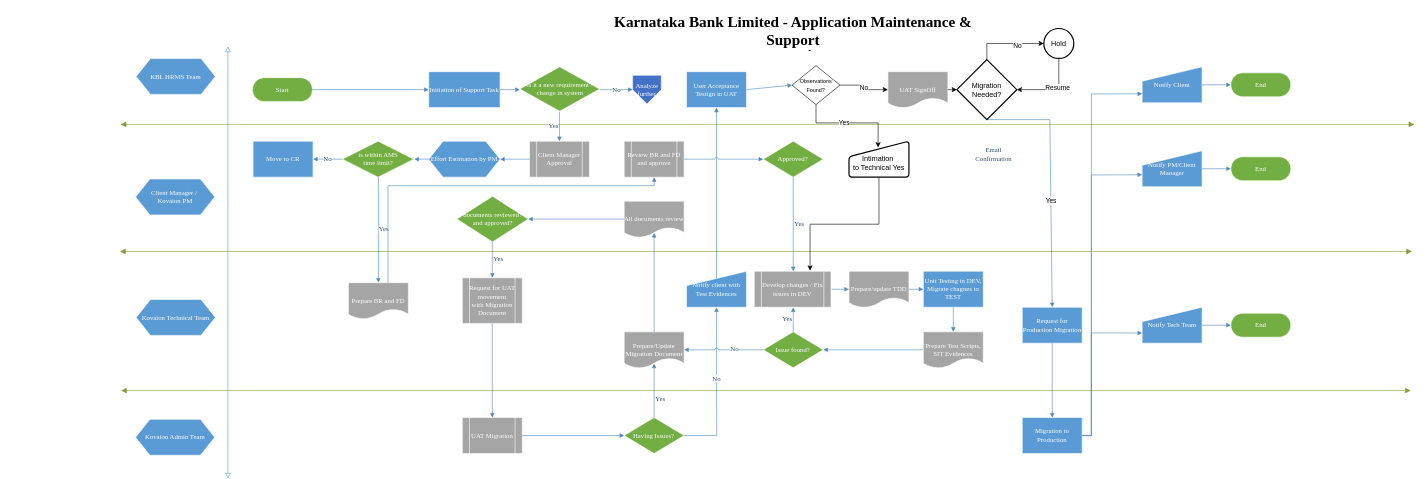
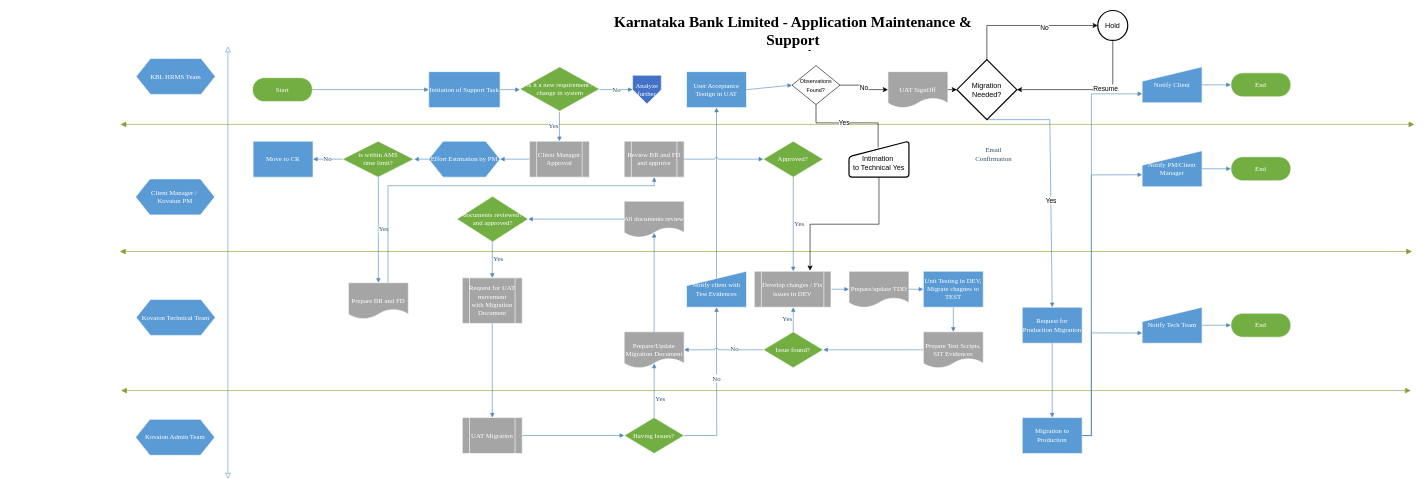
(1059, 44) -> (1113, 26)
(878, 142) -> (878, 143)
